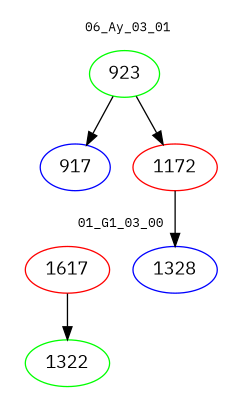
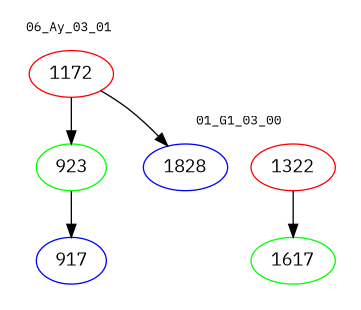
(146, 115) -> (71, 114)
(67, 270) -> (293, 261)
(175, 270) -> (186, 167)
(67, 310) -> (293, 208)
(67, 363) -> (293, 167)
